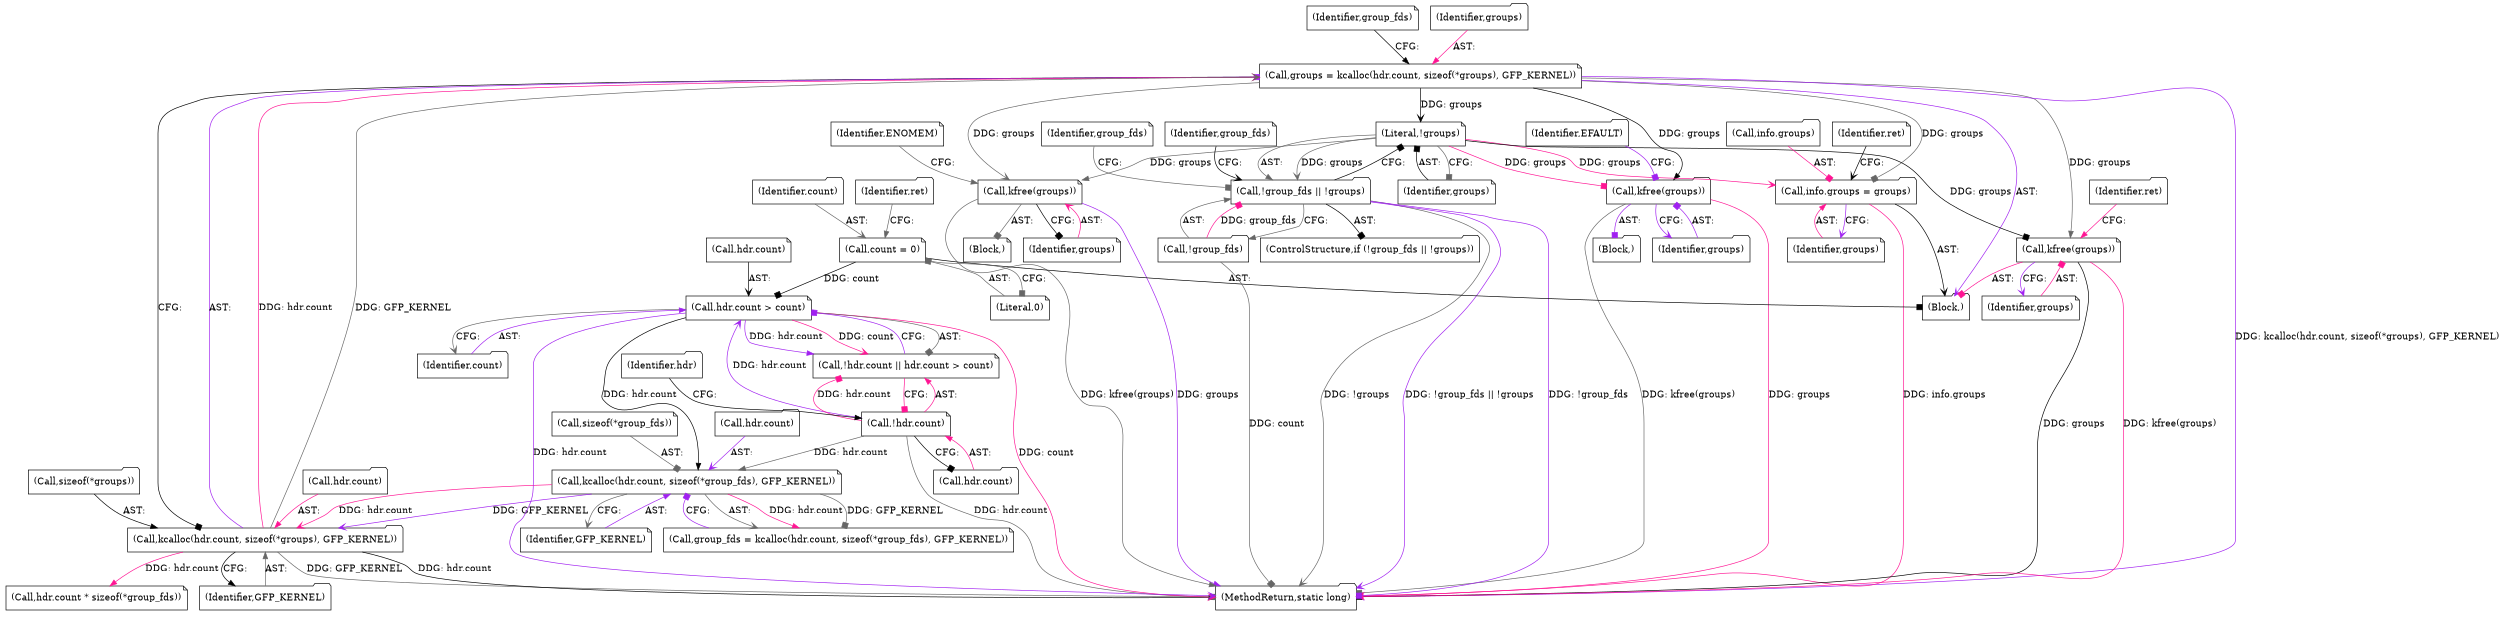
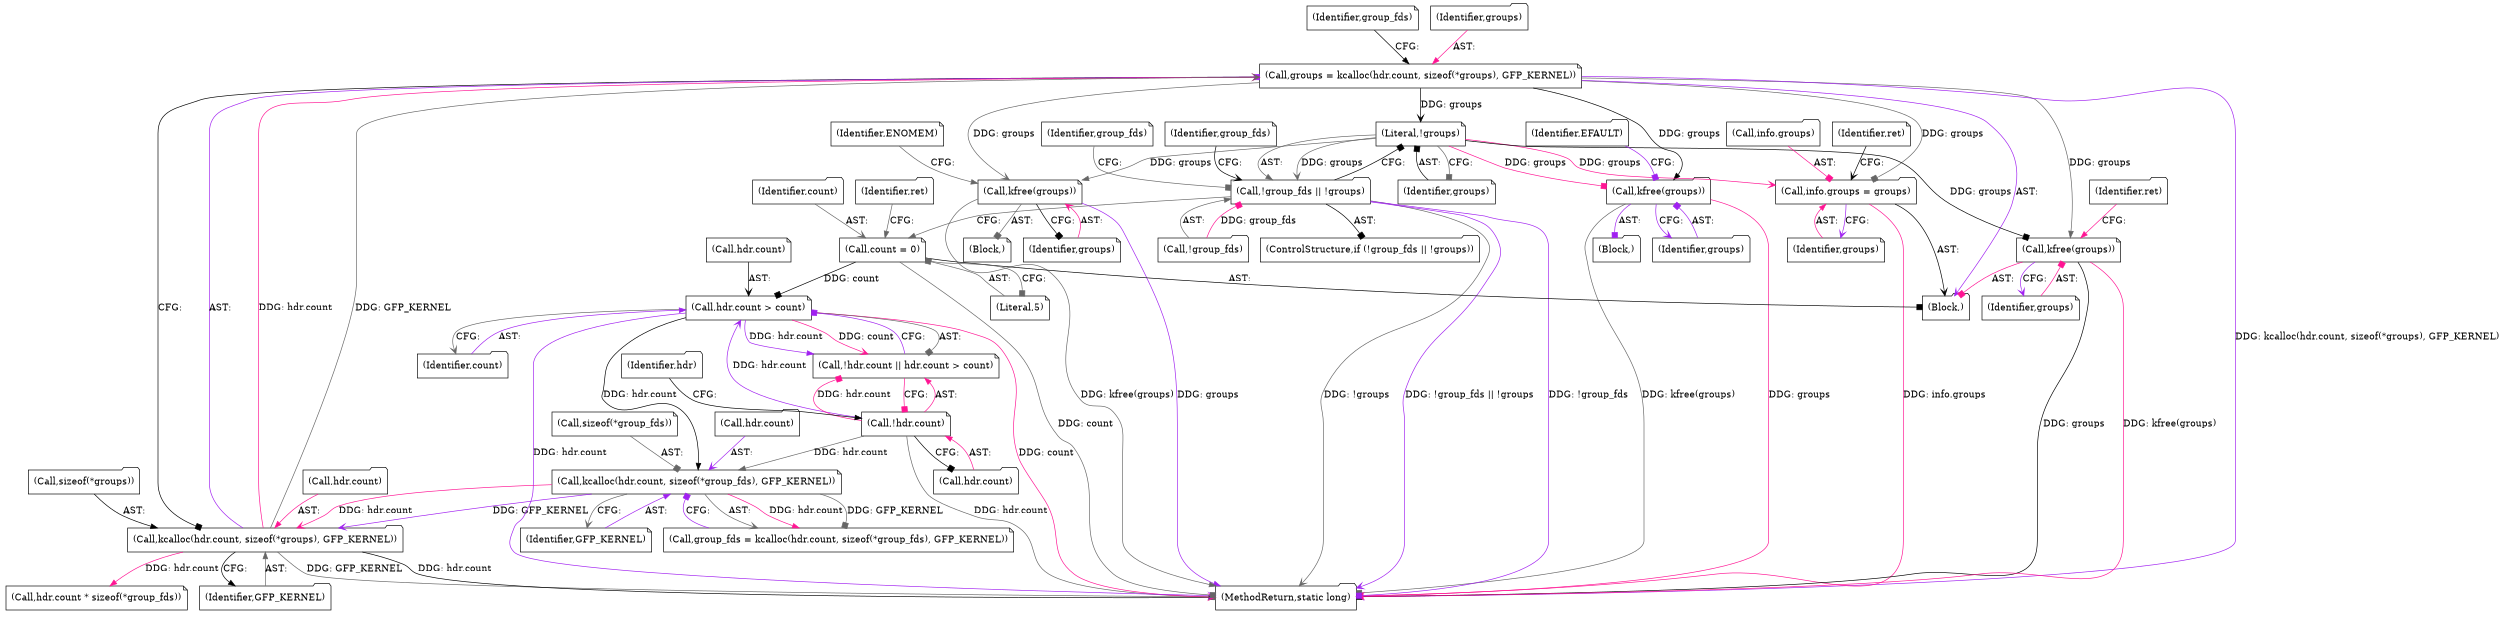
(1289, 229) -> (1079, 206)
(1020, 308) -> (1020, 308)
(1249, 419) -> (1063, 440)
